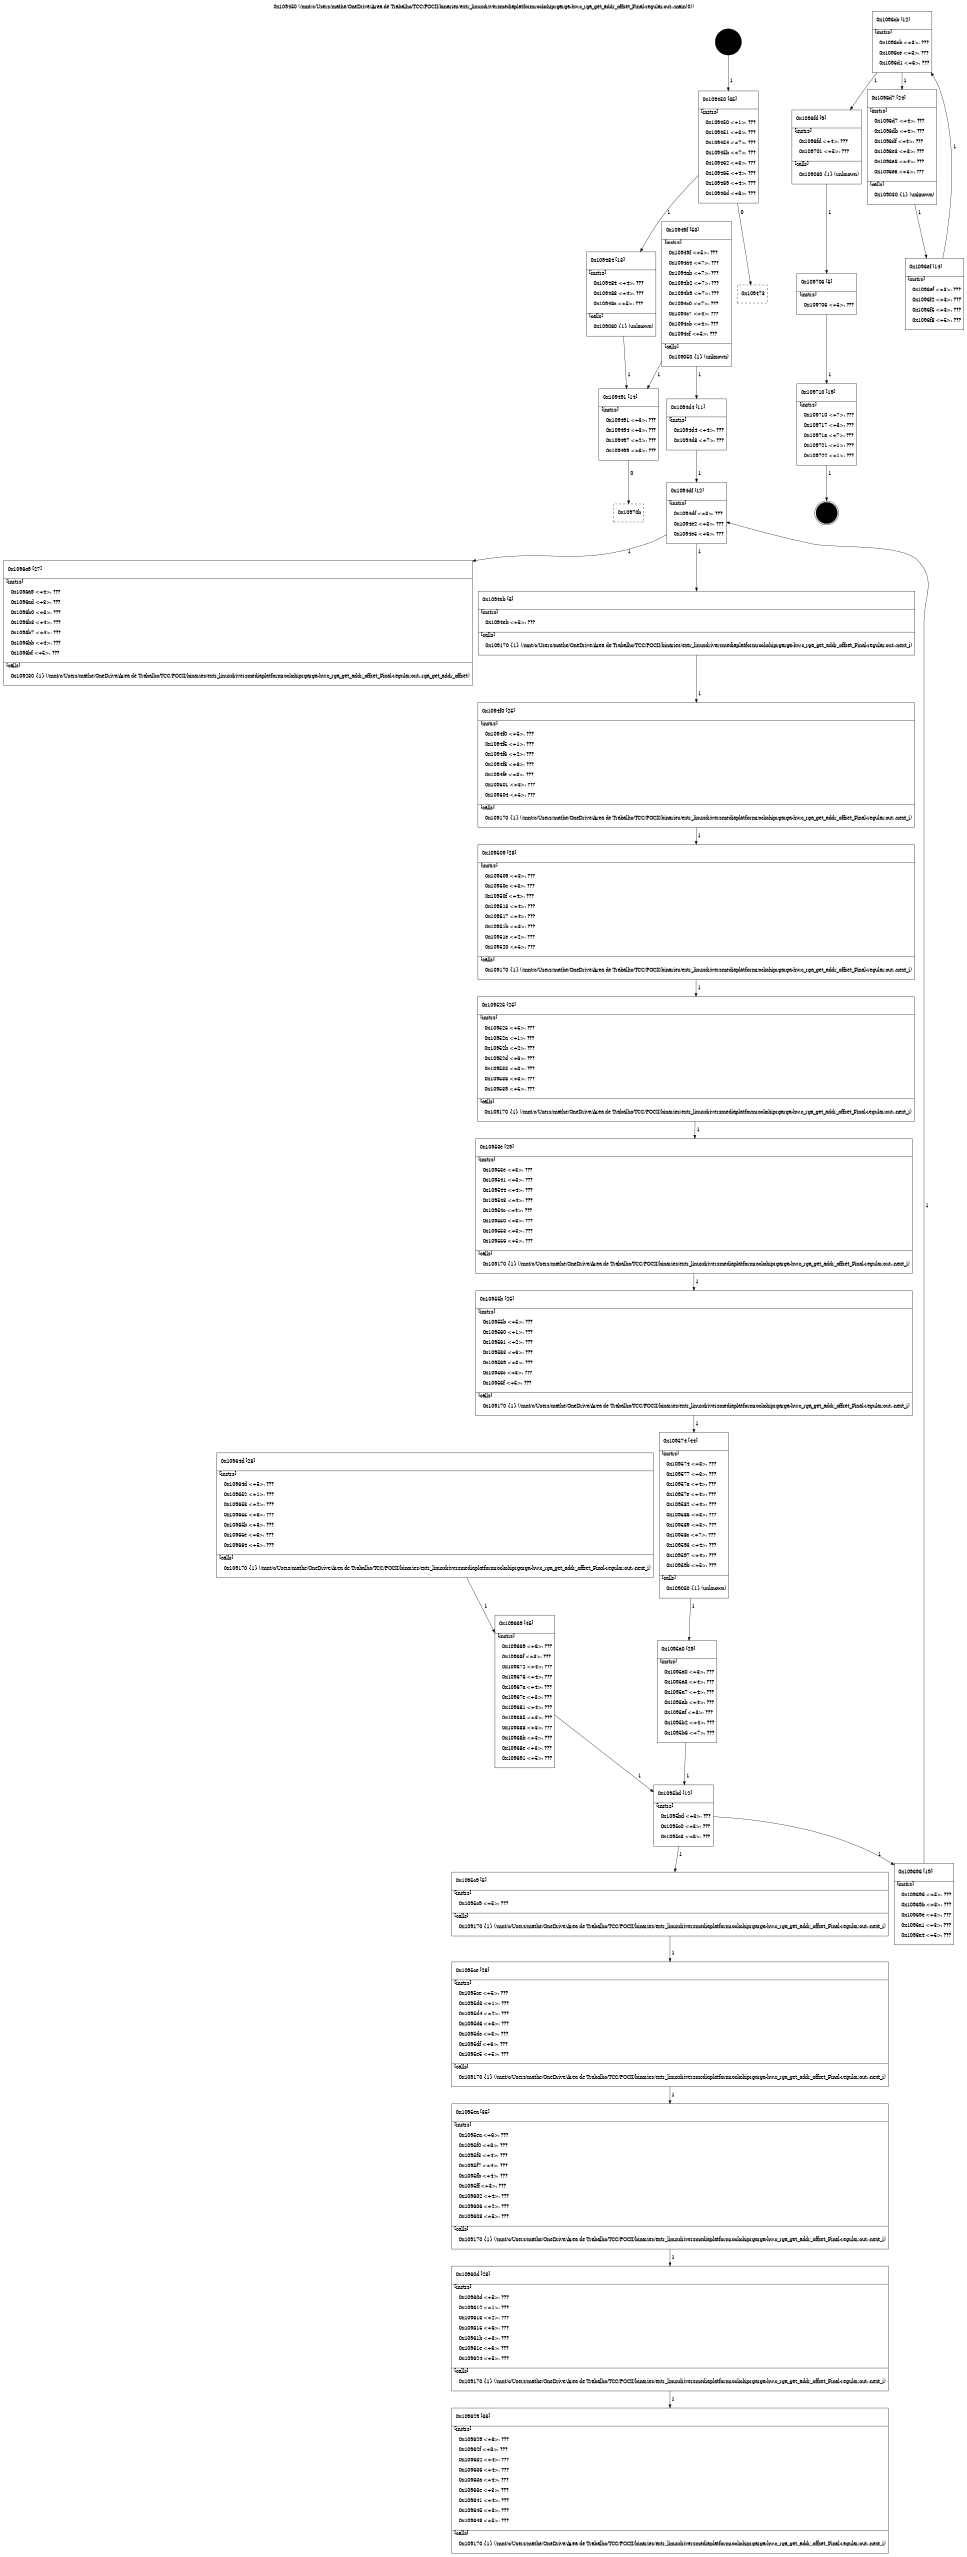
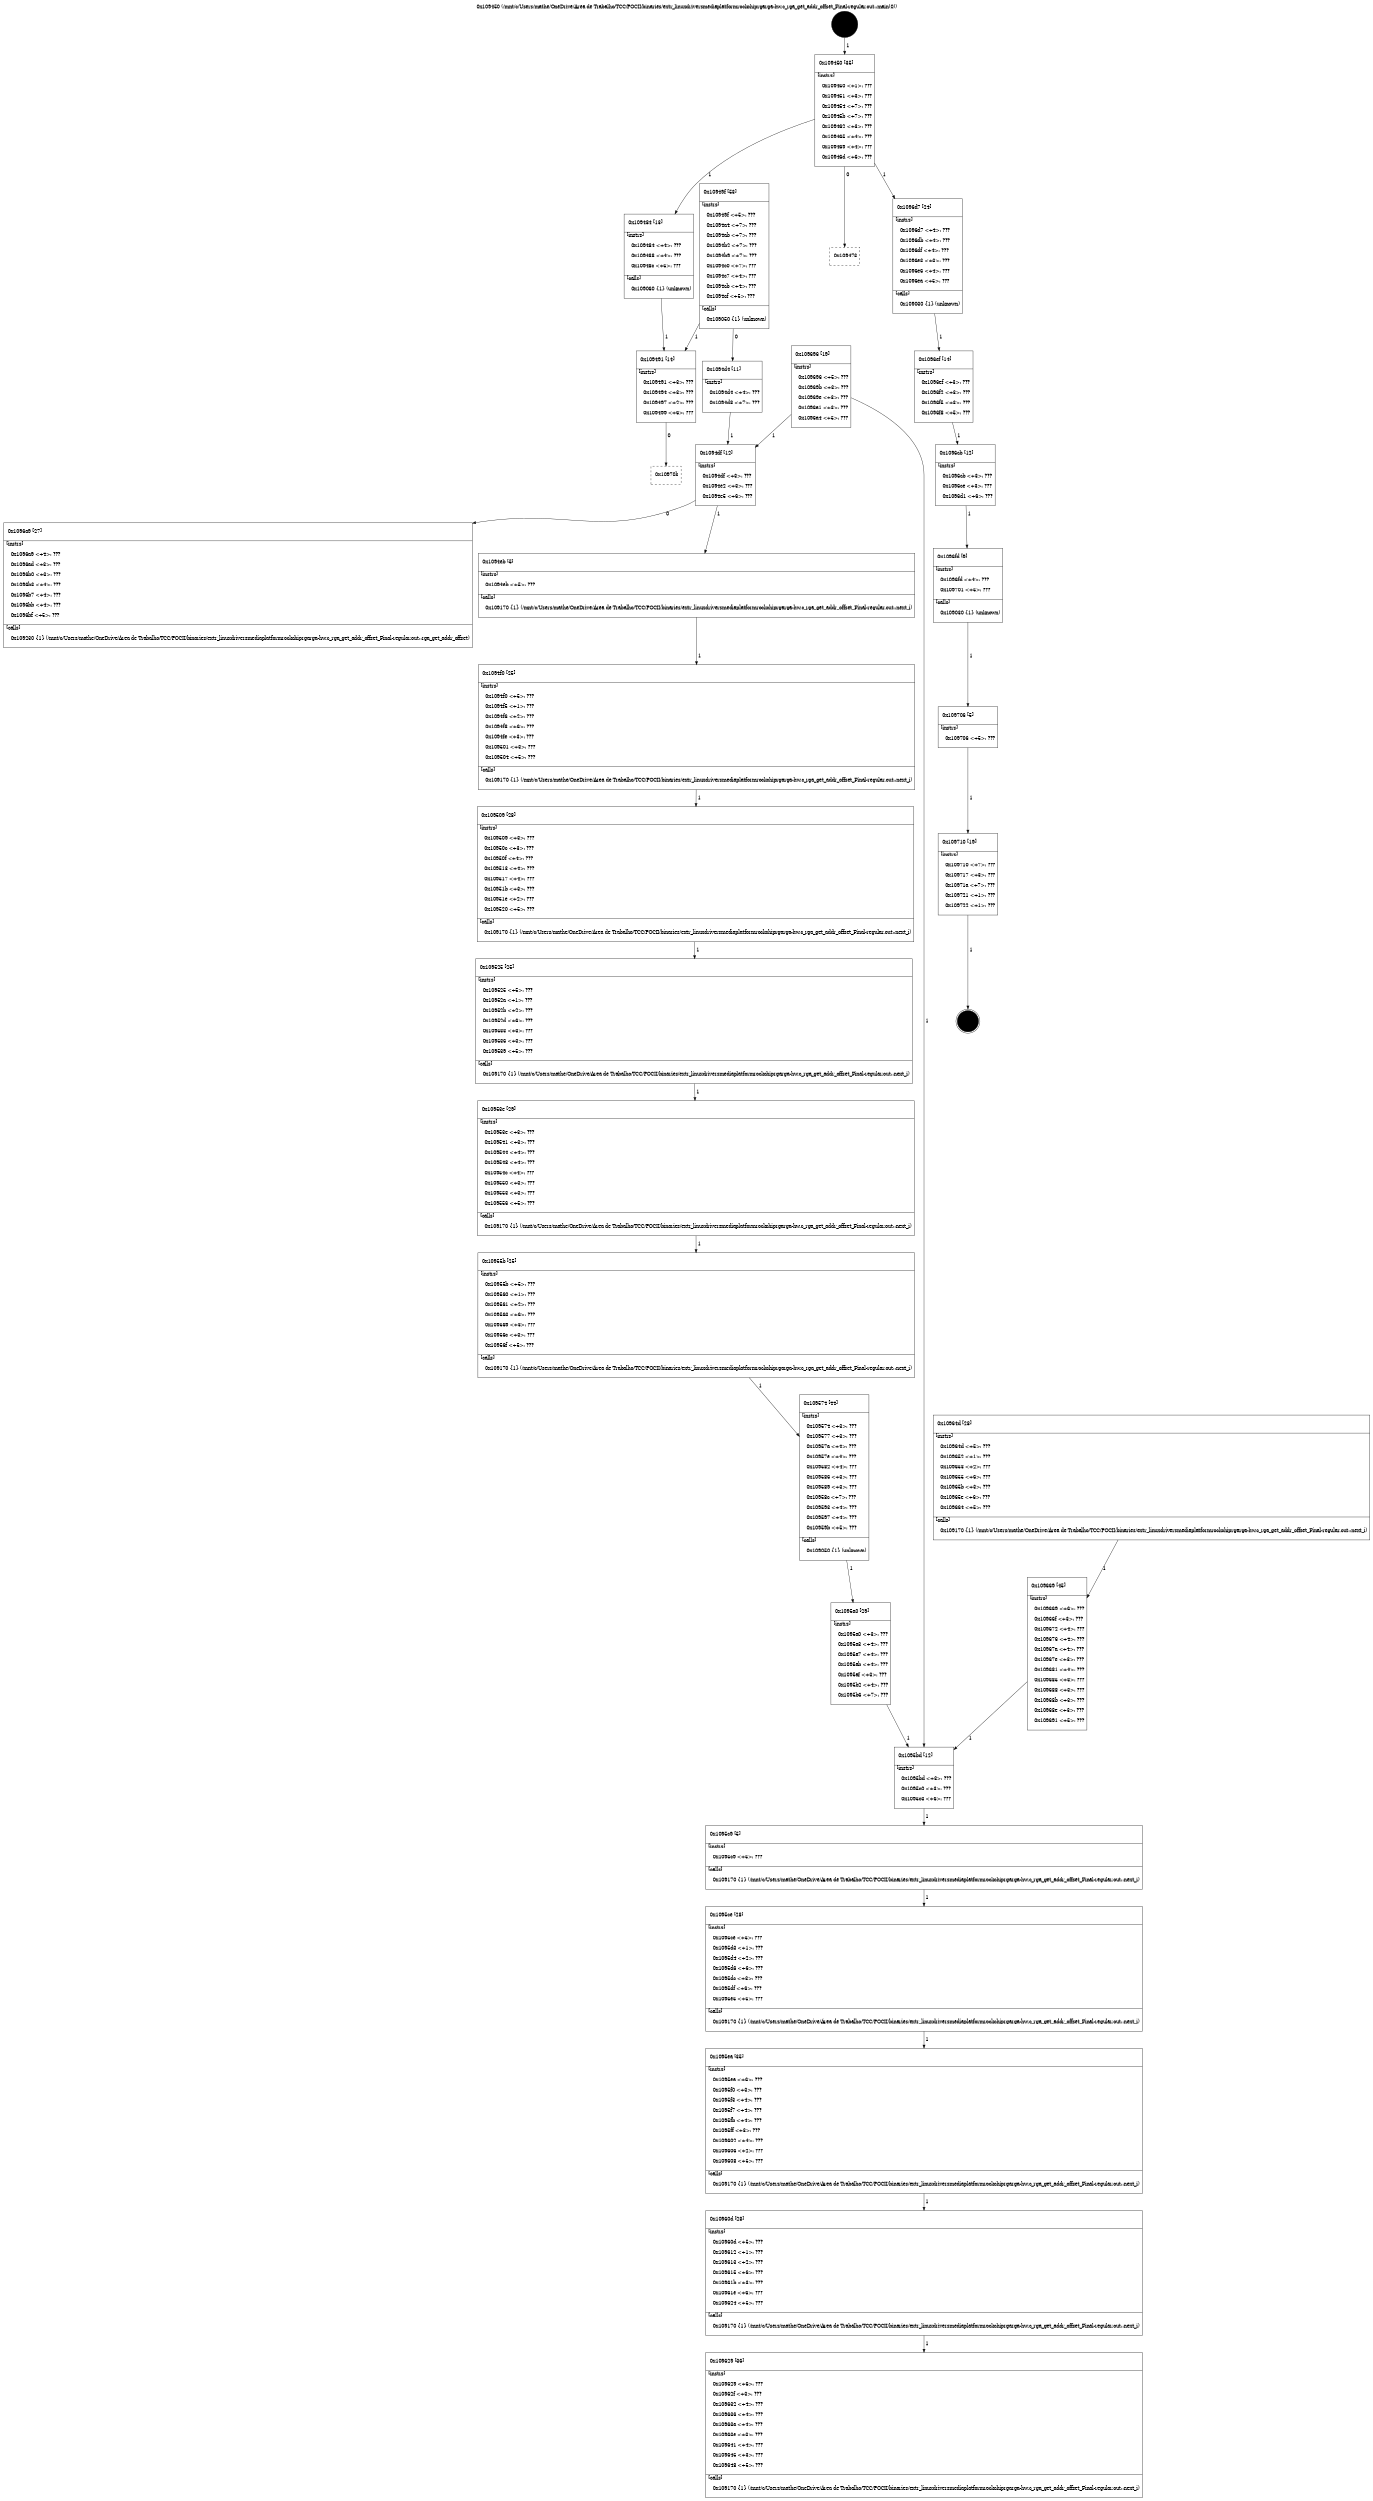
(902, 79) -> (884, 179)
(699, 375) -> (736, 337)
(629, 552) -> (667, 514)
(805, 1830) -> (924, 1053)
